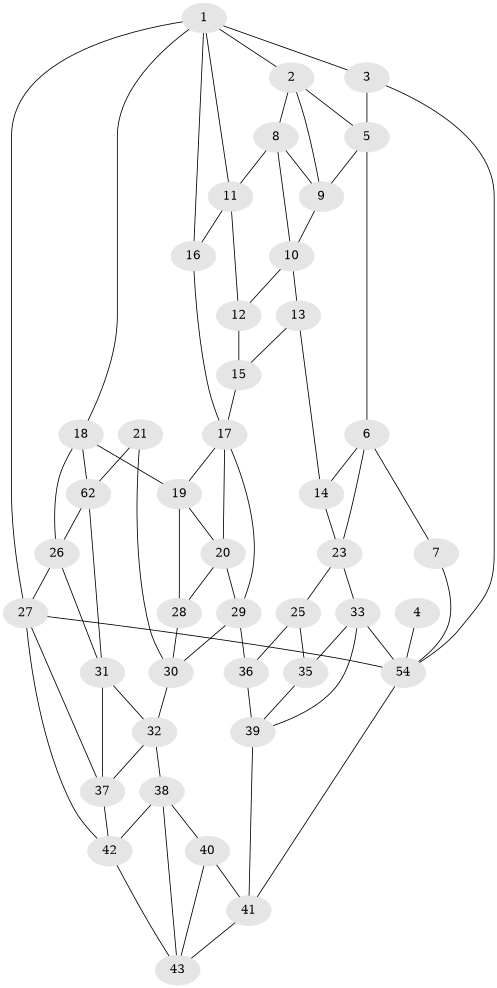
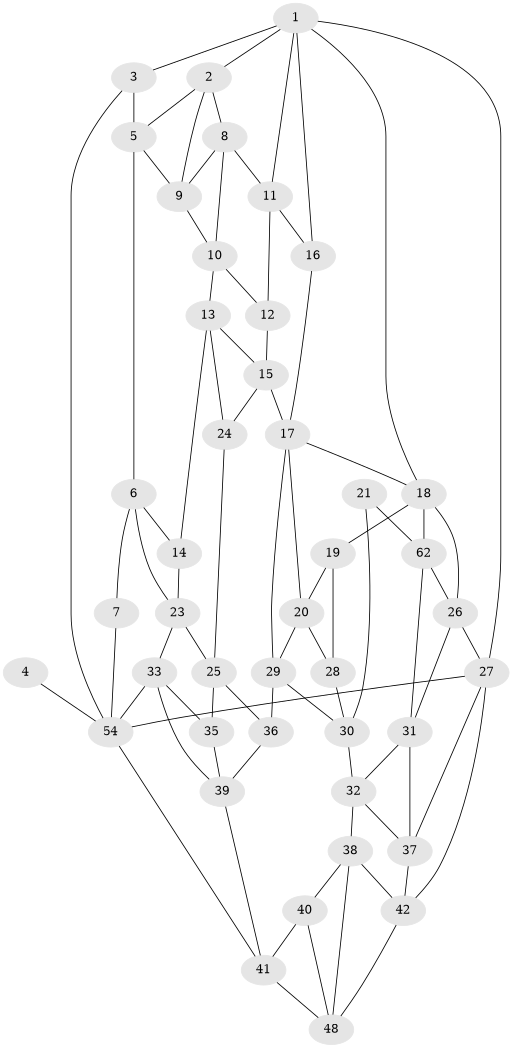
none -> (225, 435)
(202, 464) -> (357, 463)
(178, 970) -> (331, 1030)
